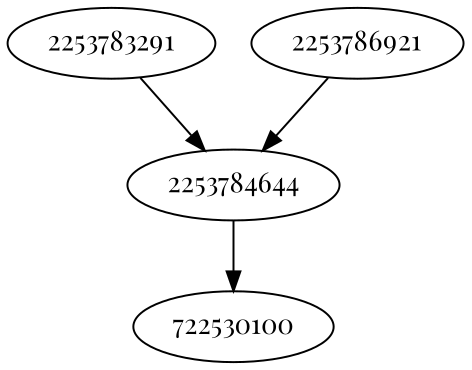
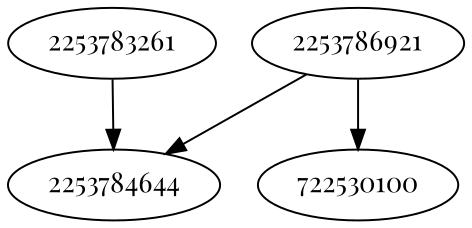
(111, 43) -> (112, 43)
(234, 246) -> (358, 104)
